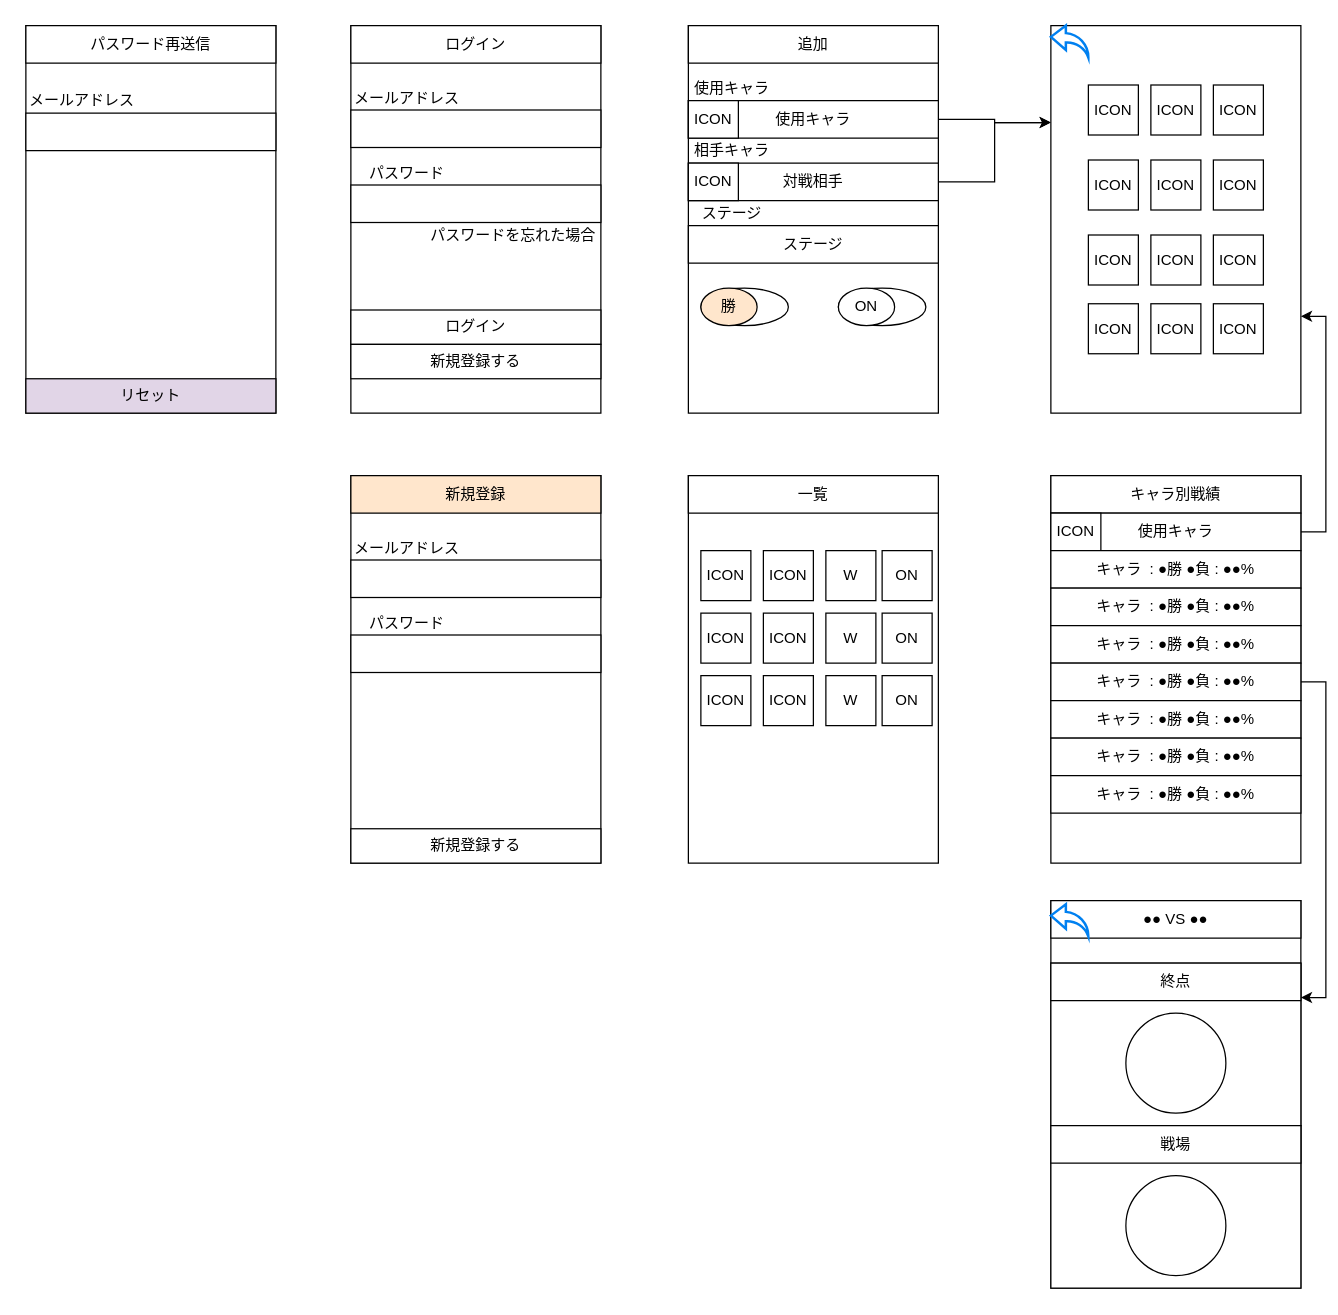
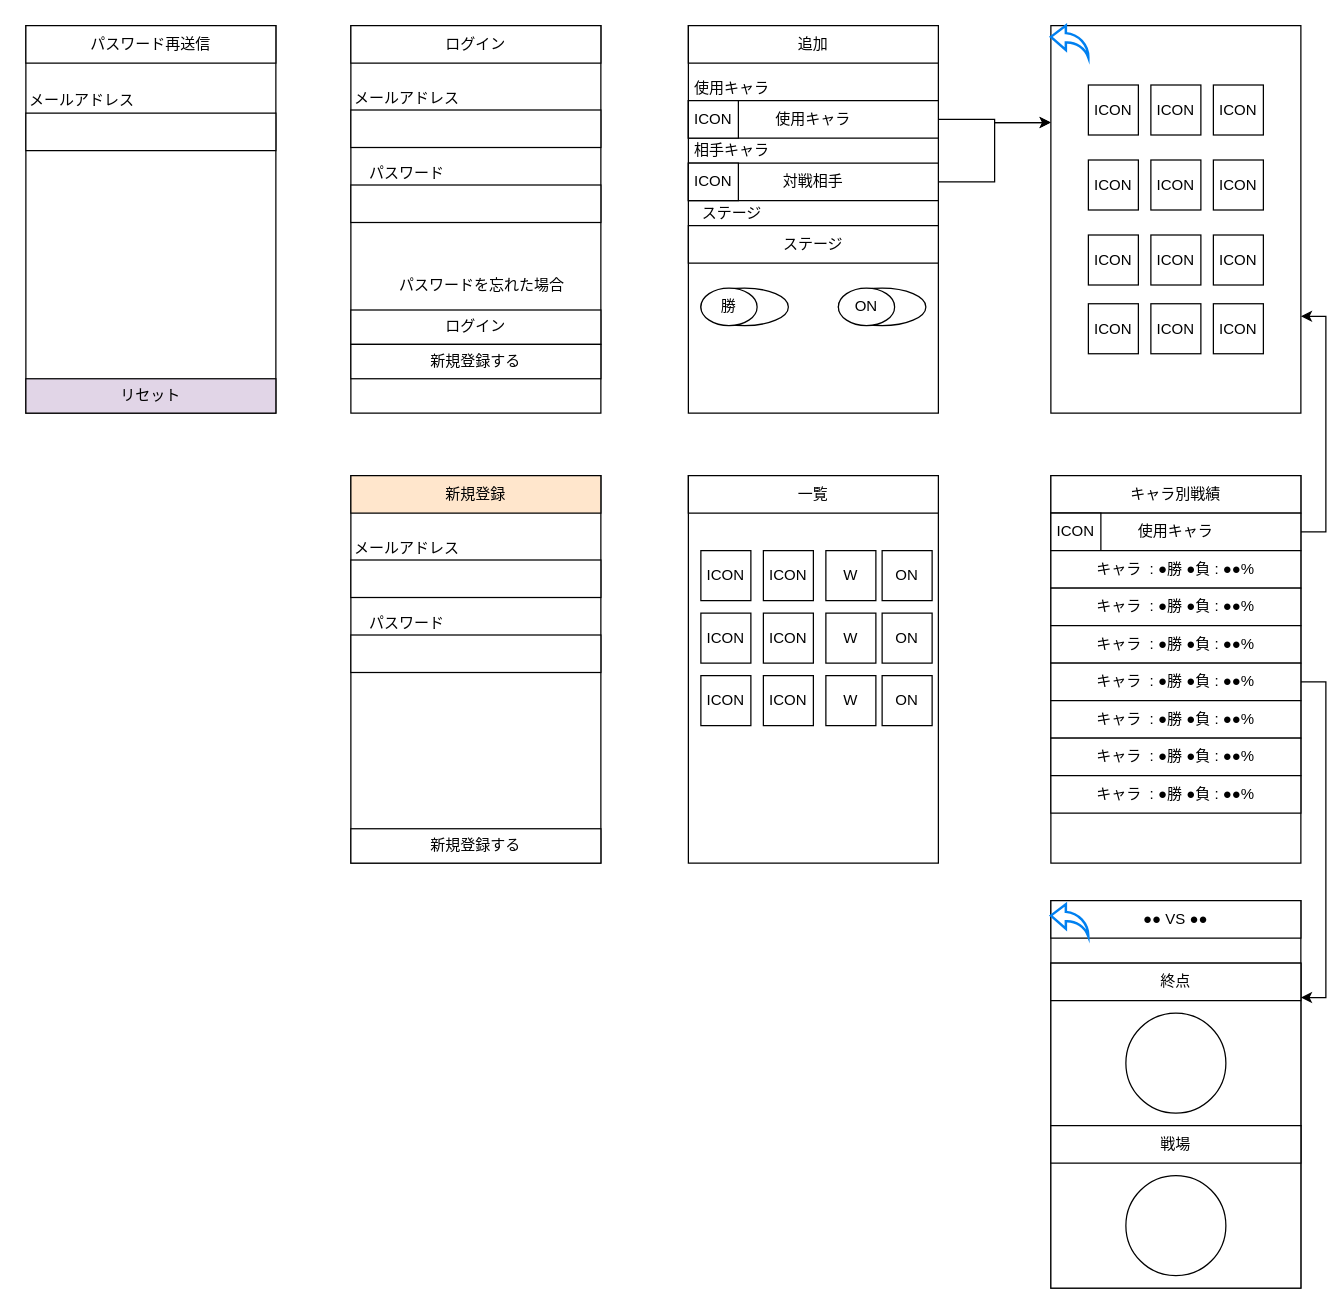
(513, 235) -> (482, 285)
(729, 307) -> (729, 307)
